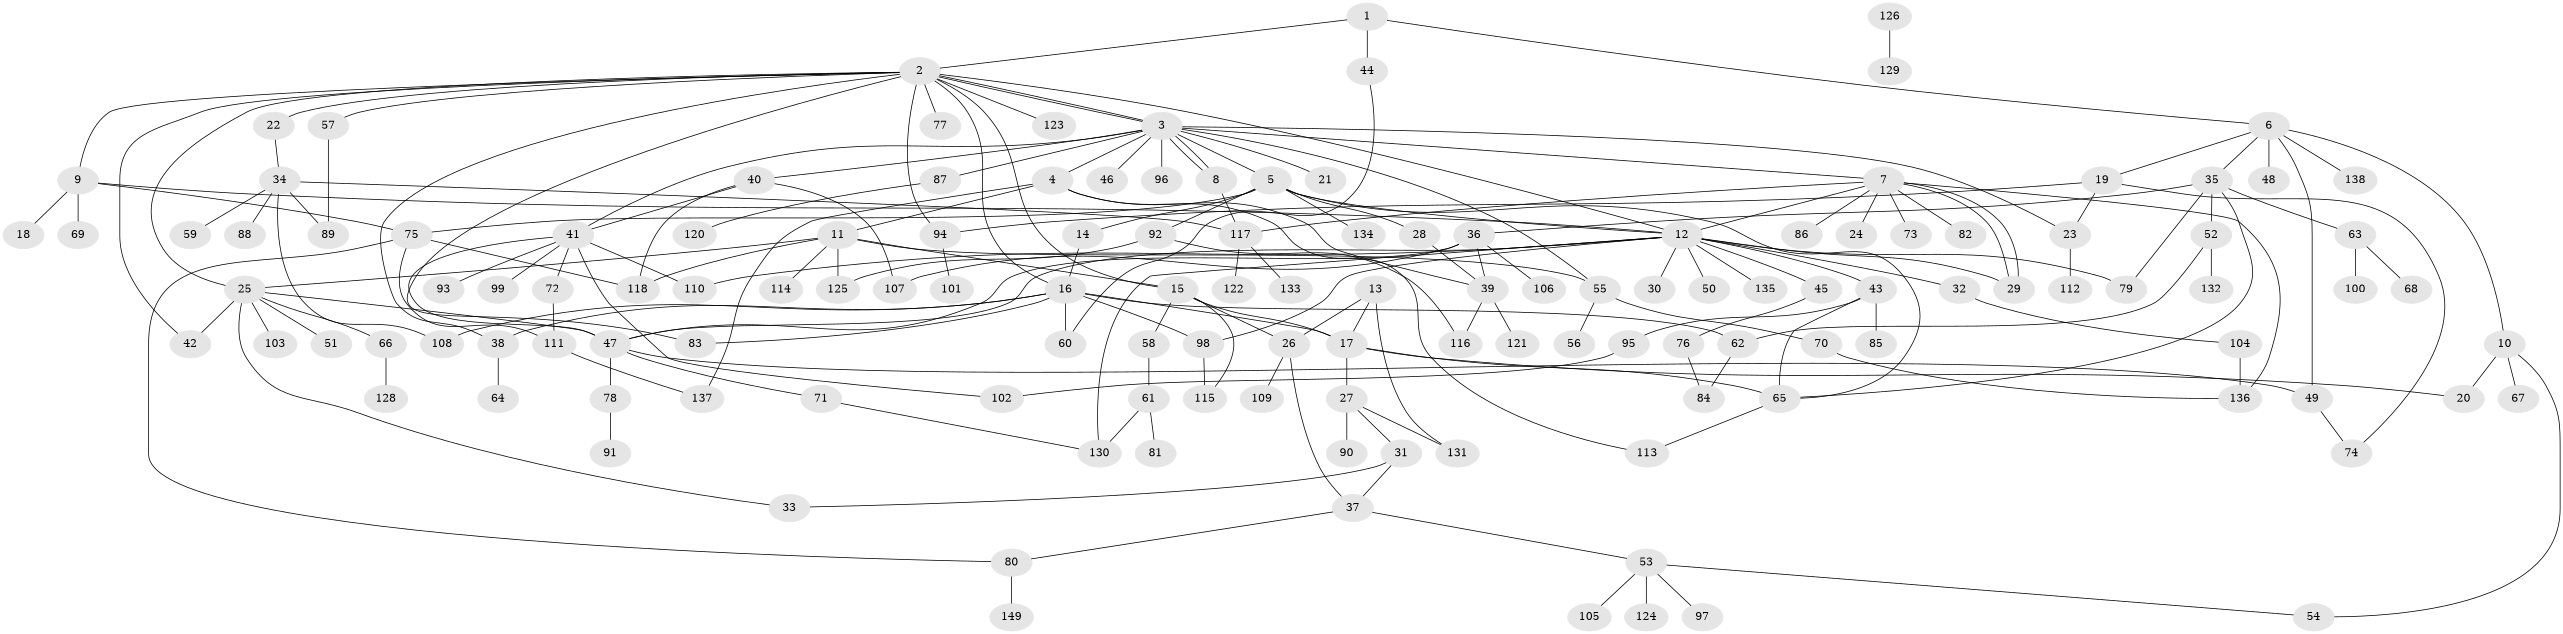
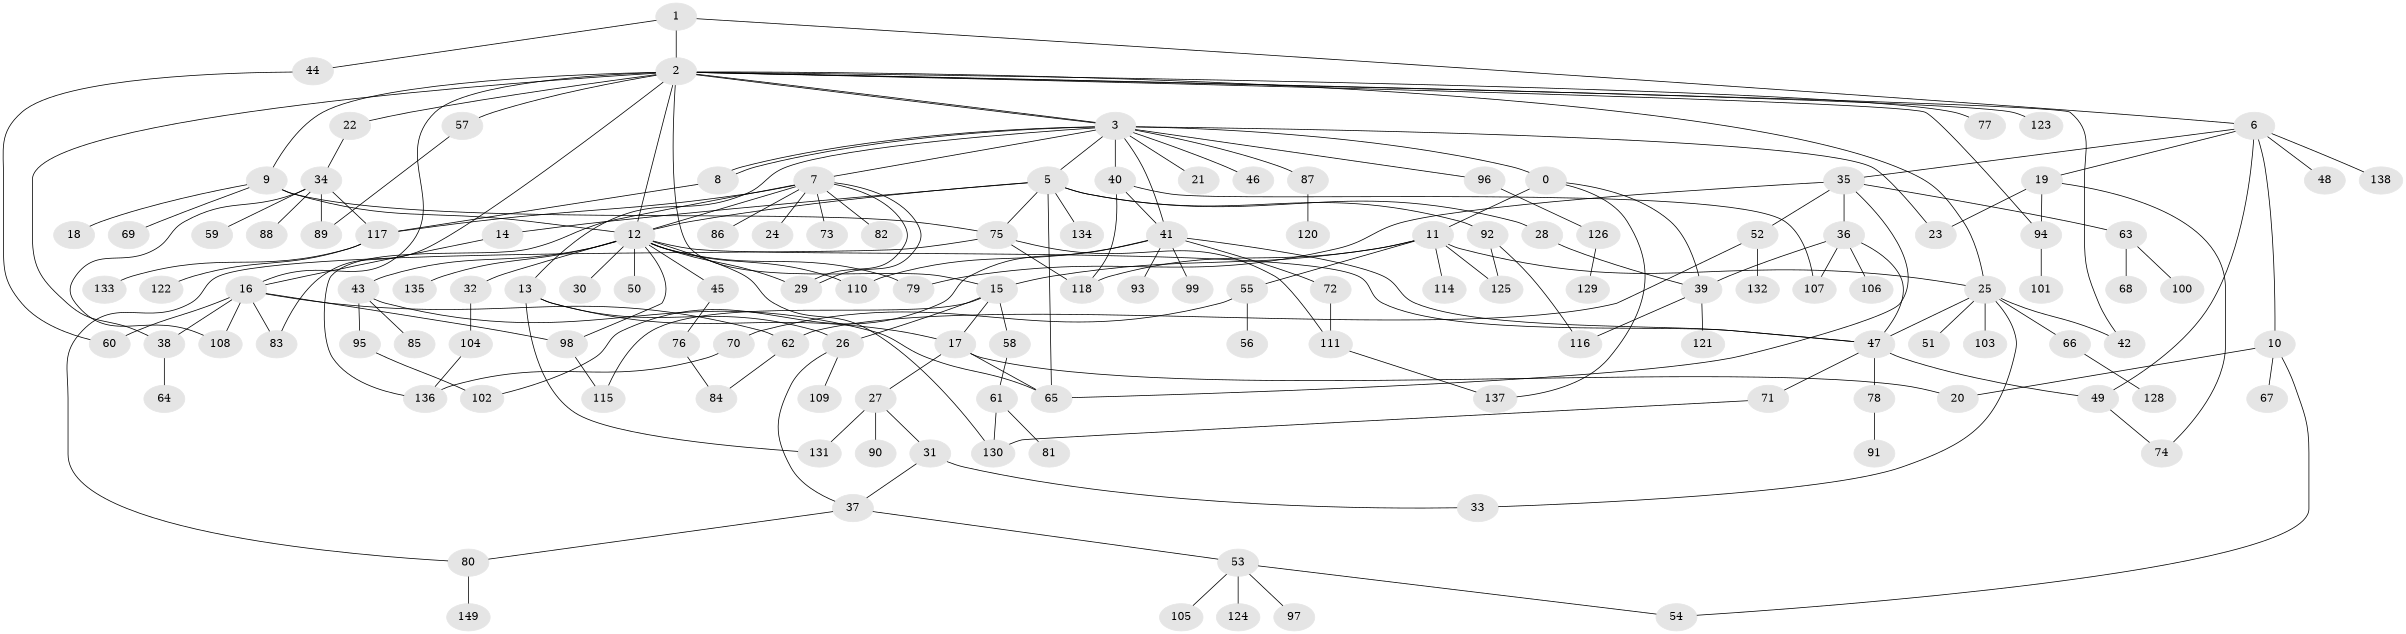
(1395, 178) -> (800, 163)
(1053, 180) -> (1546, 180)
none -> (1541, 208)
(2070, 290) -> none
(1208, 313) -> none
(1647, 453) -> none
